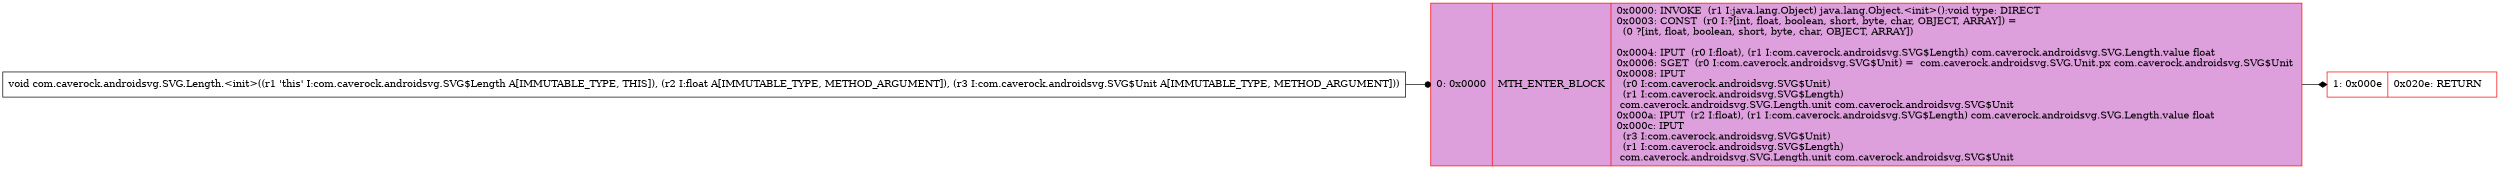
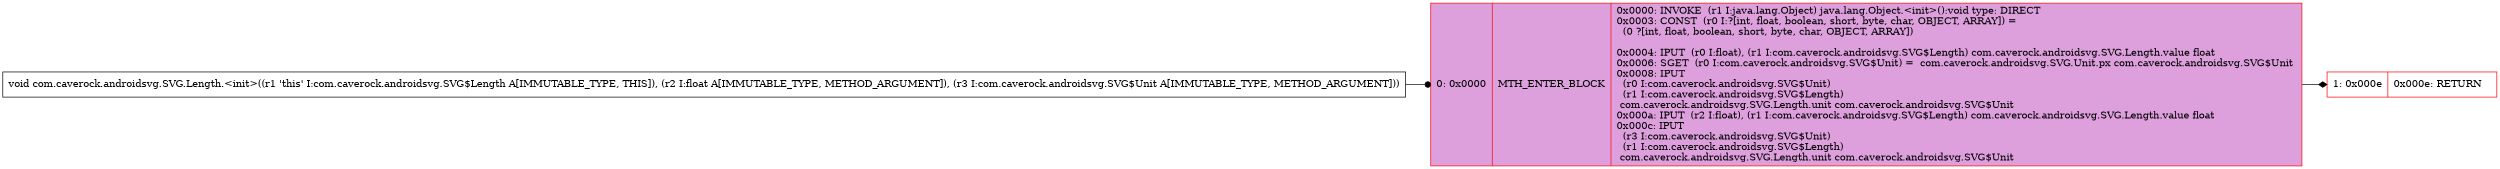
(2442, 84) -> (2442, 84)
